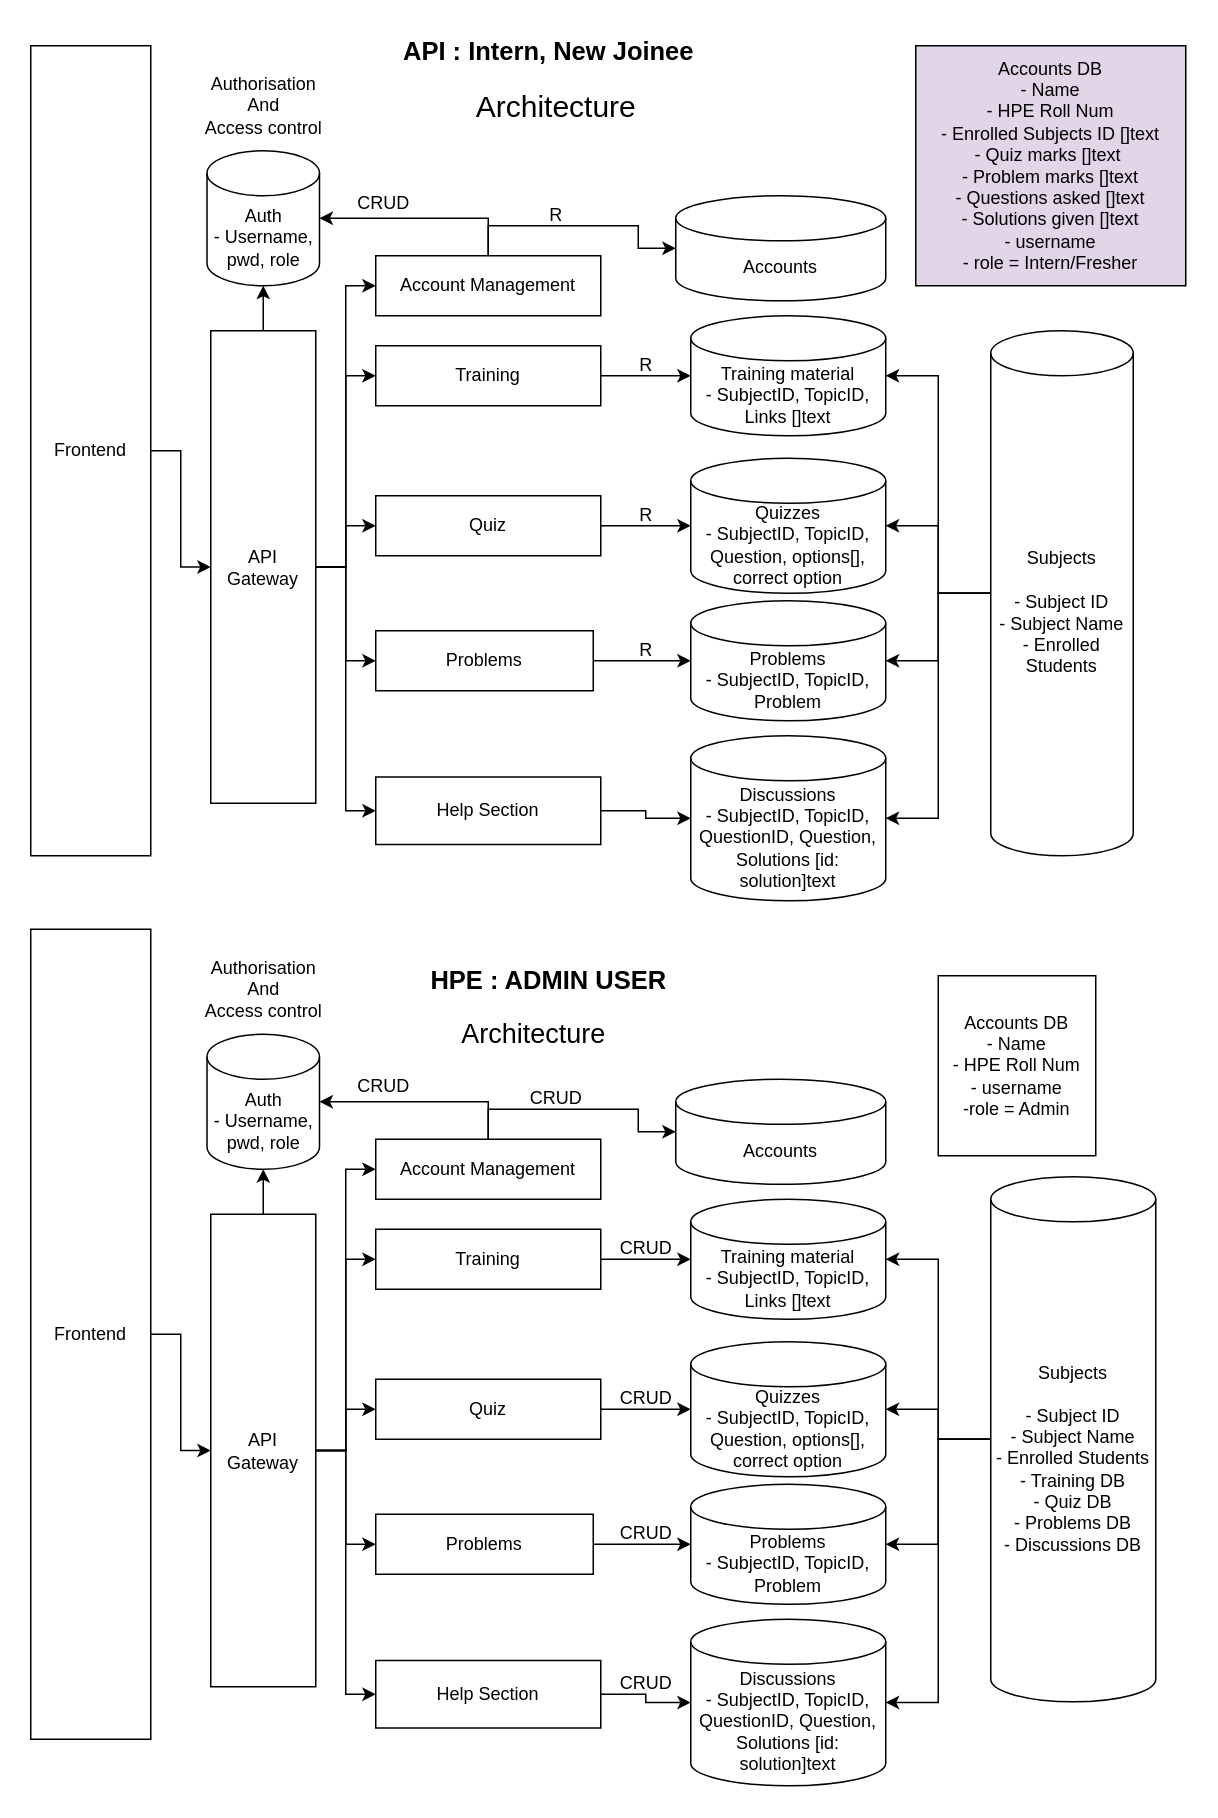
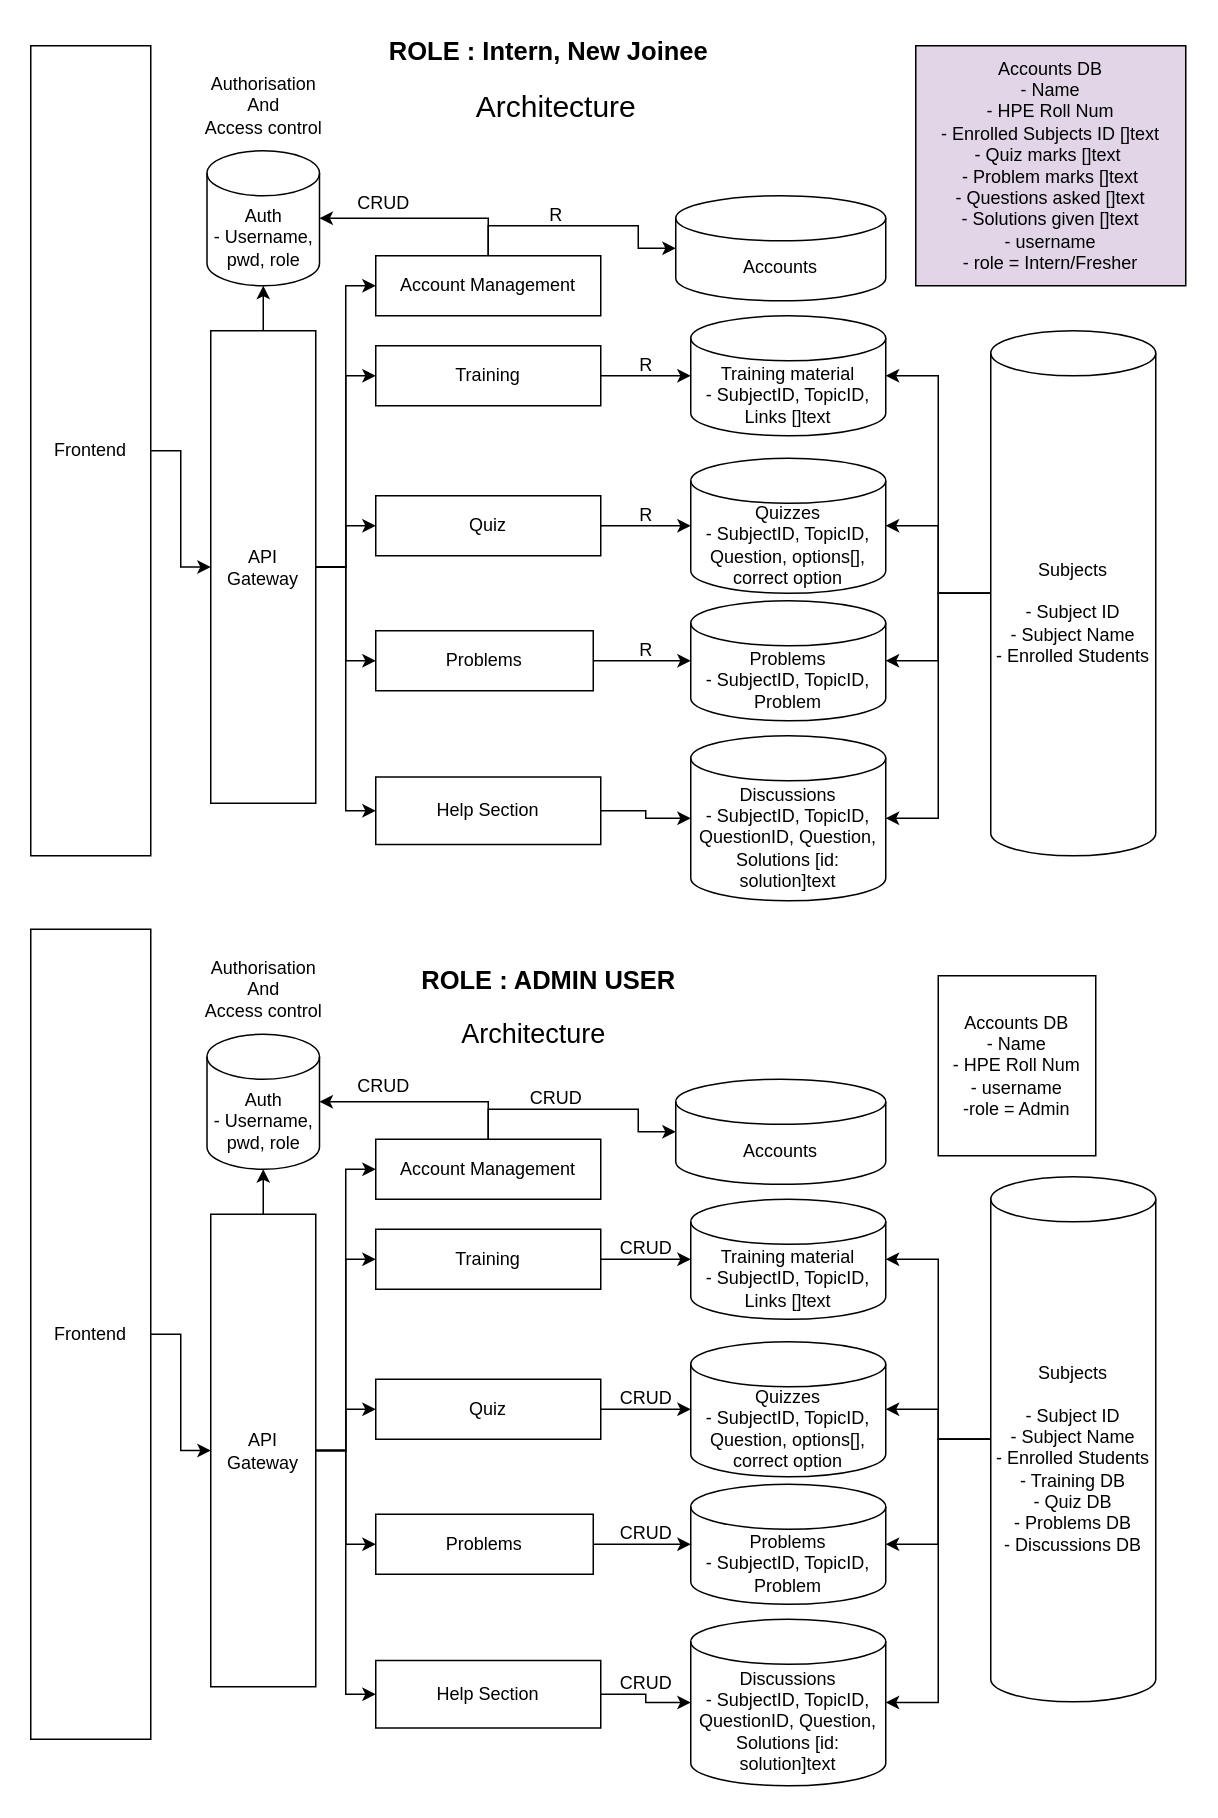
(549, 53) -> (549, 53)
(1062, 593) -> (1073, 593)
(549, 982) -> (549, 982)
